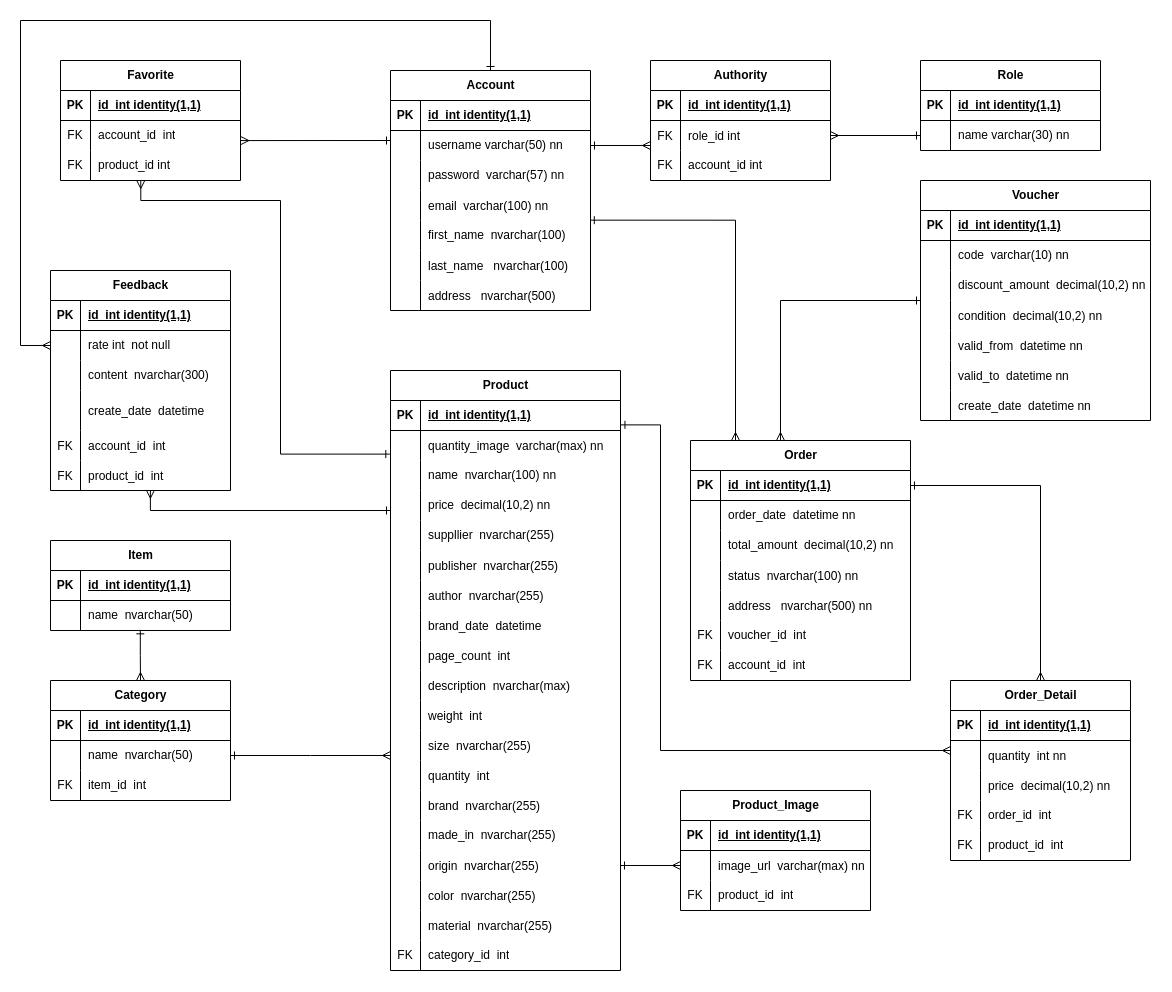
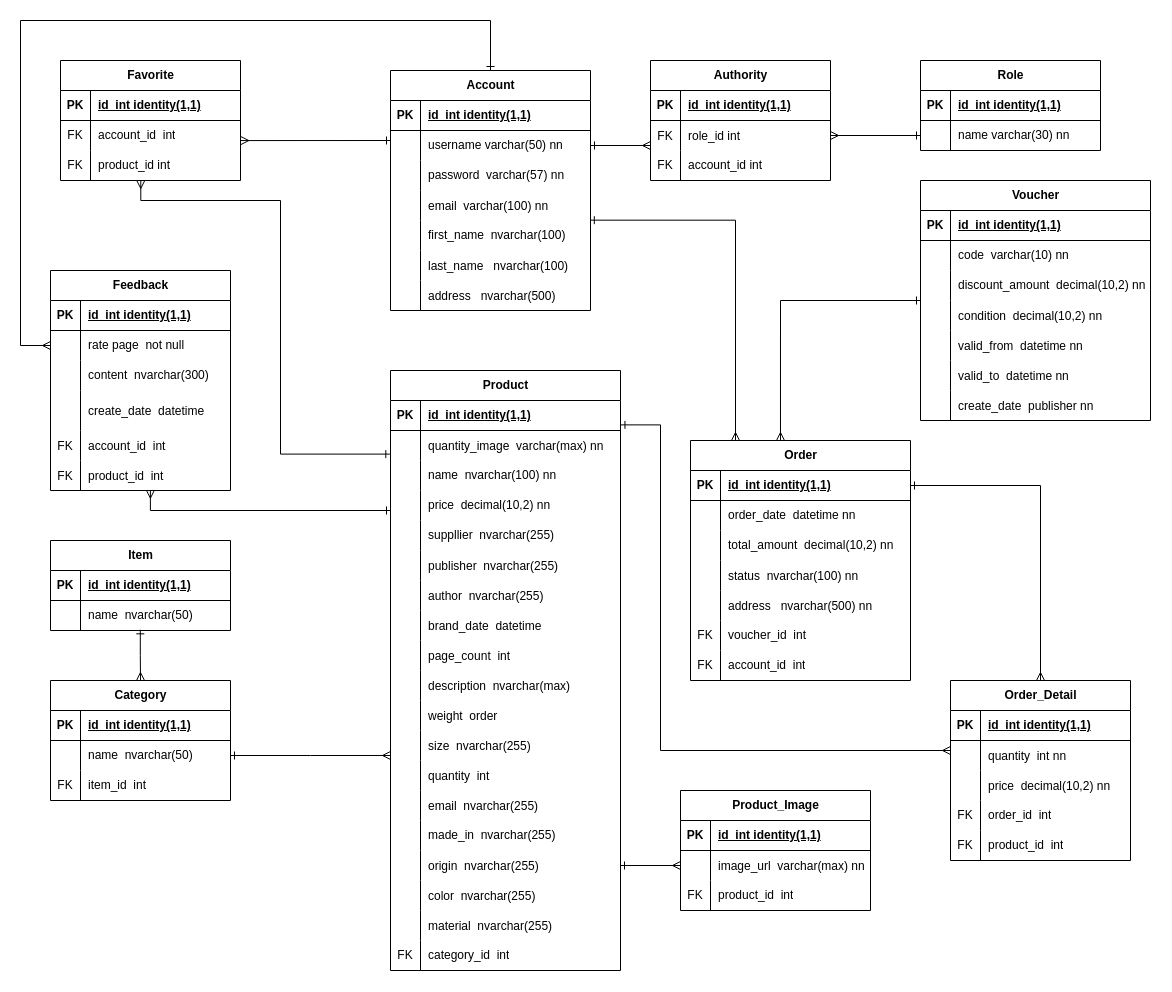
(140, 346) -> (145, 346)
(1034, 406) -> (1036, 406)
(460, 716) -> (469, 716)
(494, 806) -> (491, 806)
